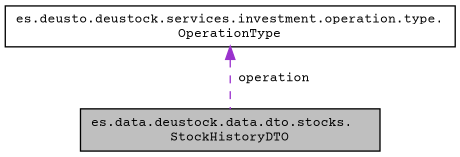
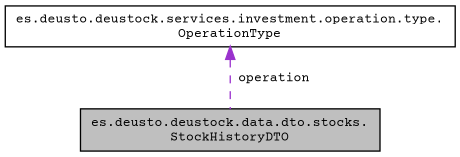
(230, 130) -> (230, 130)
